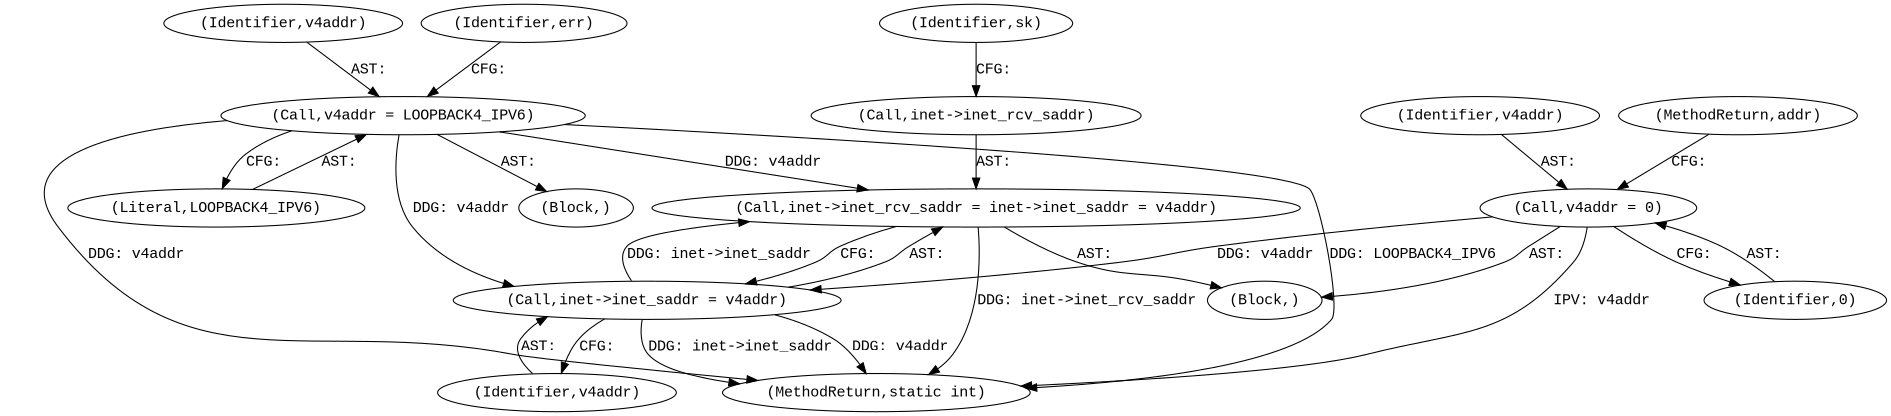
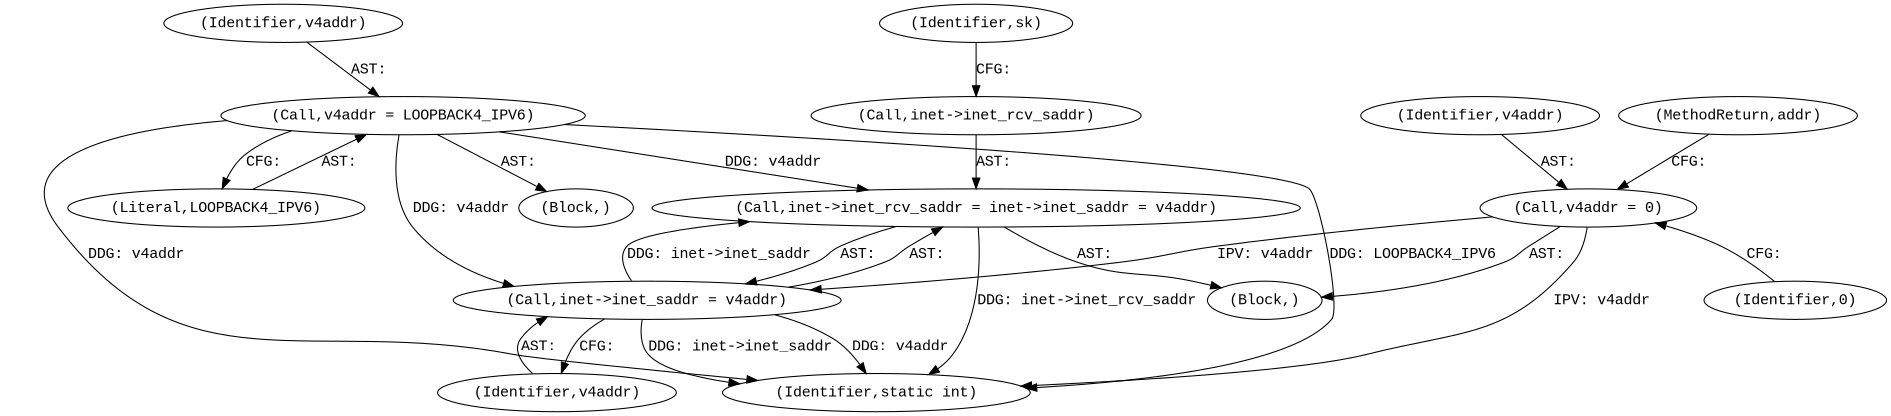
(524, 23) -> none
(863, 254) -> (863, 254)
(1265, 254) -> (1265, 254)
(1769, 254) -> (1769, 254)
(1670, 259) -> none
(876, 393) -> (876, 393)
